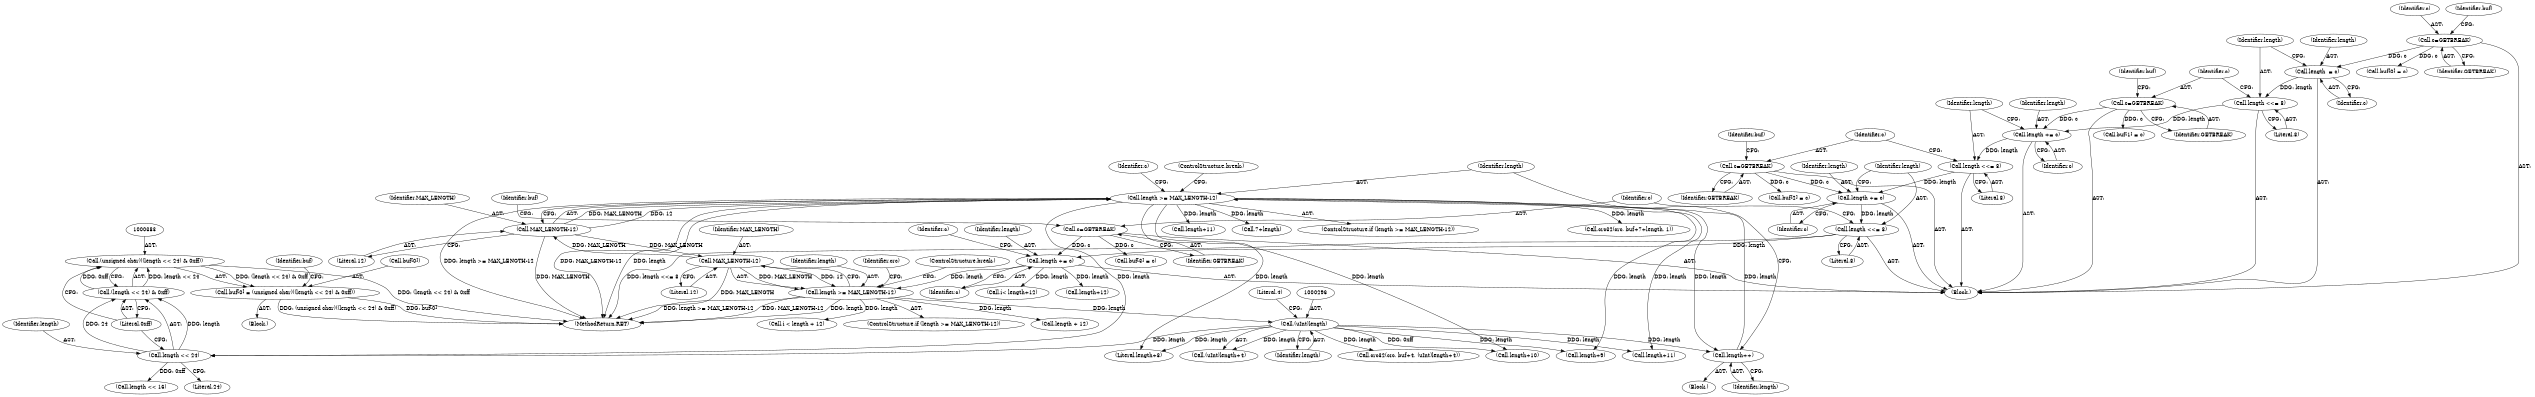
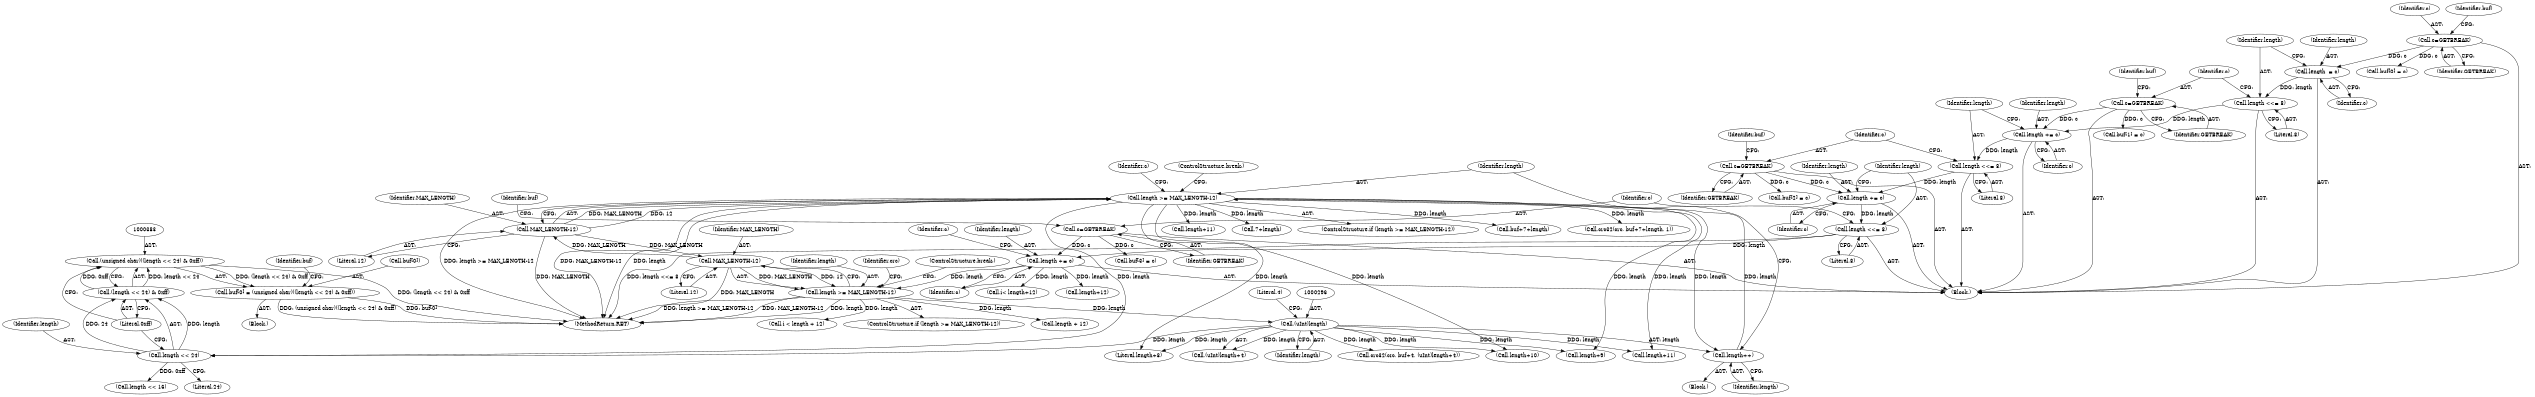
none -> (1523, 230)
(1400, 340) -> (1400, 340)
(1664, 340) -> (1664, 340)
